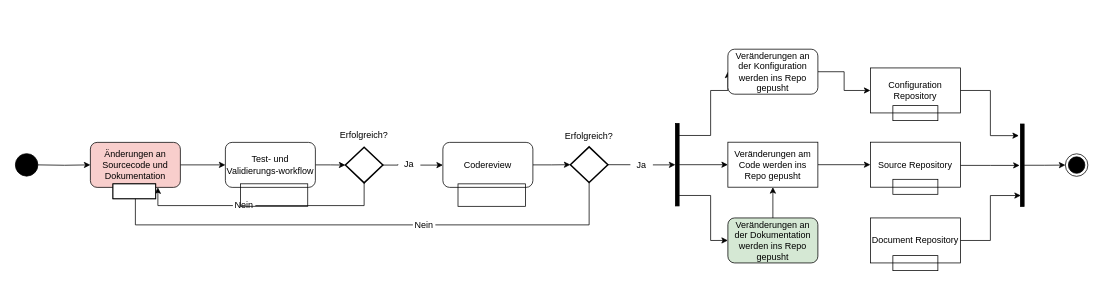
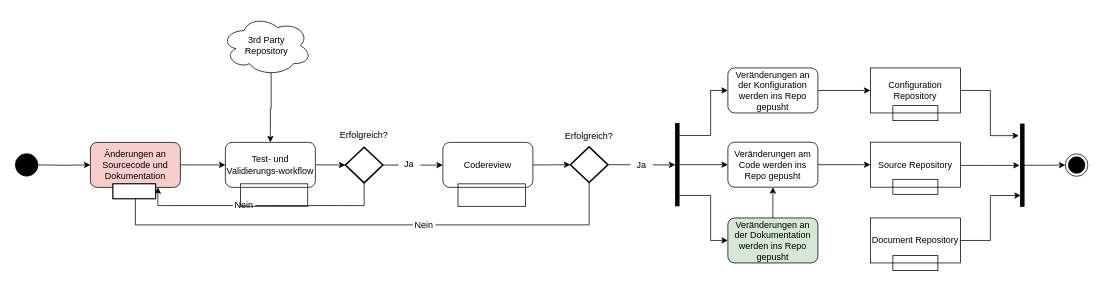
none -> (267, 45)
(773, 71) -> (773, 90)
none -> (270, 121)
(773, 164) -> (773, 164)
